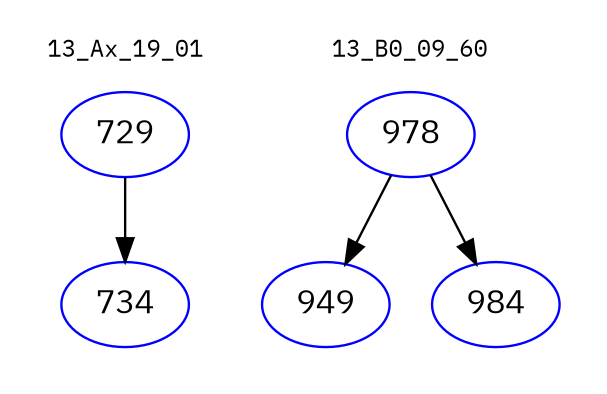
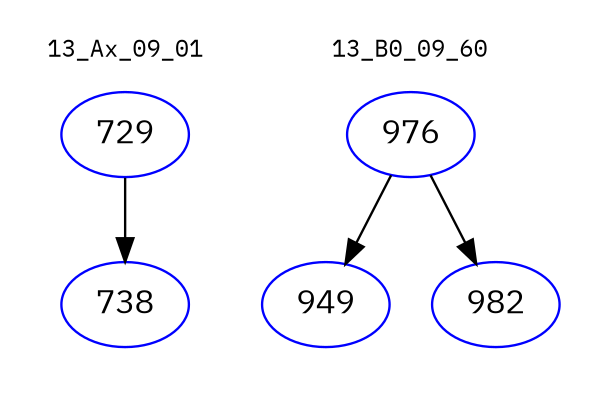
(126, 51) -> (126, 51)
(411, 135) -> (411, 135)
(125, 305) -> (125, 305)
(496, 305) -> (496, 305)
